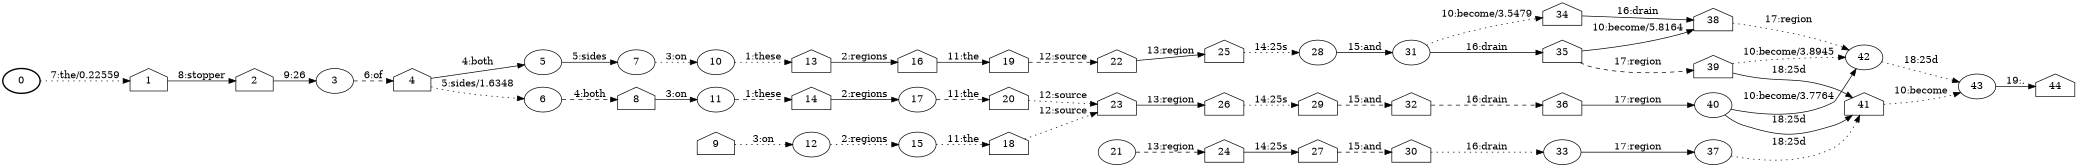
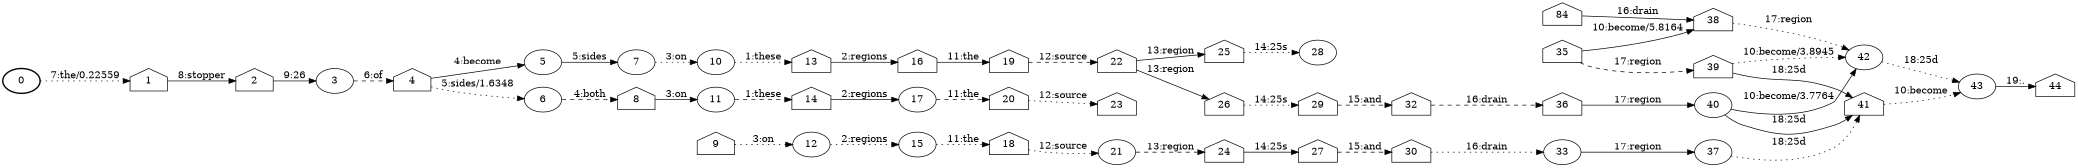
(1562, 15) -> (1562, 15)
(1411, 53) -> none
(478, 62) -> (478, 62)
(1167, 105) -> (1169, 83)
(1058, 127) -> (1060, 153)
